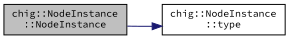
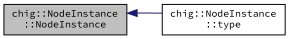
(140, 26) -> (150, 13)
